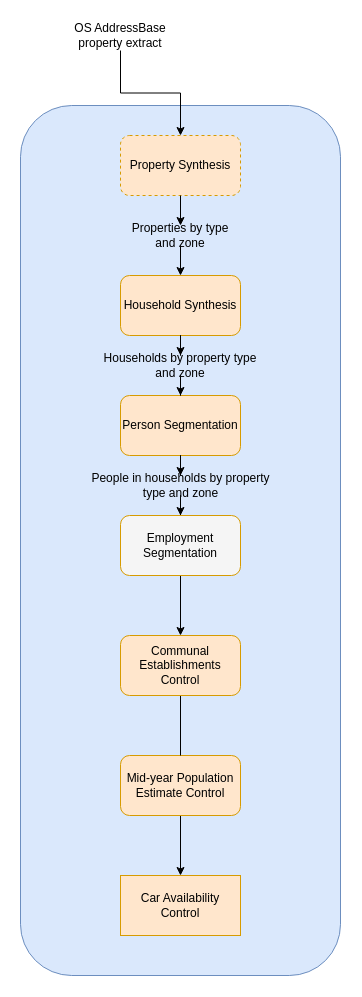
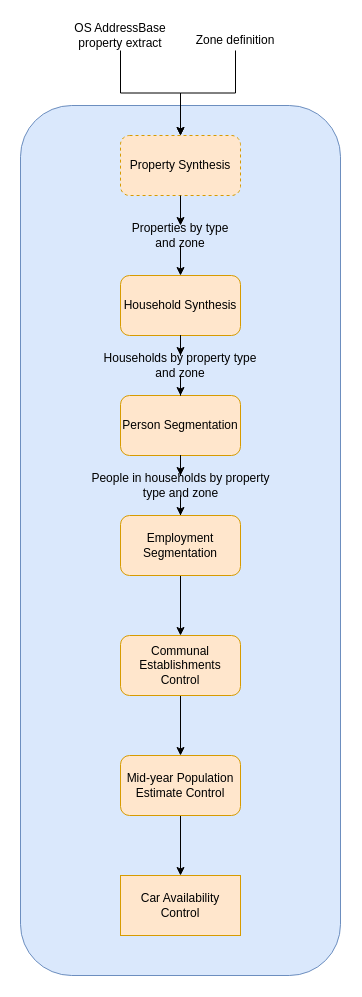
none -> (236, 41)
none -> (230, 93)
(181, 546) -> (181, 546)
(181, 750) -> (181, 747)
